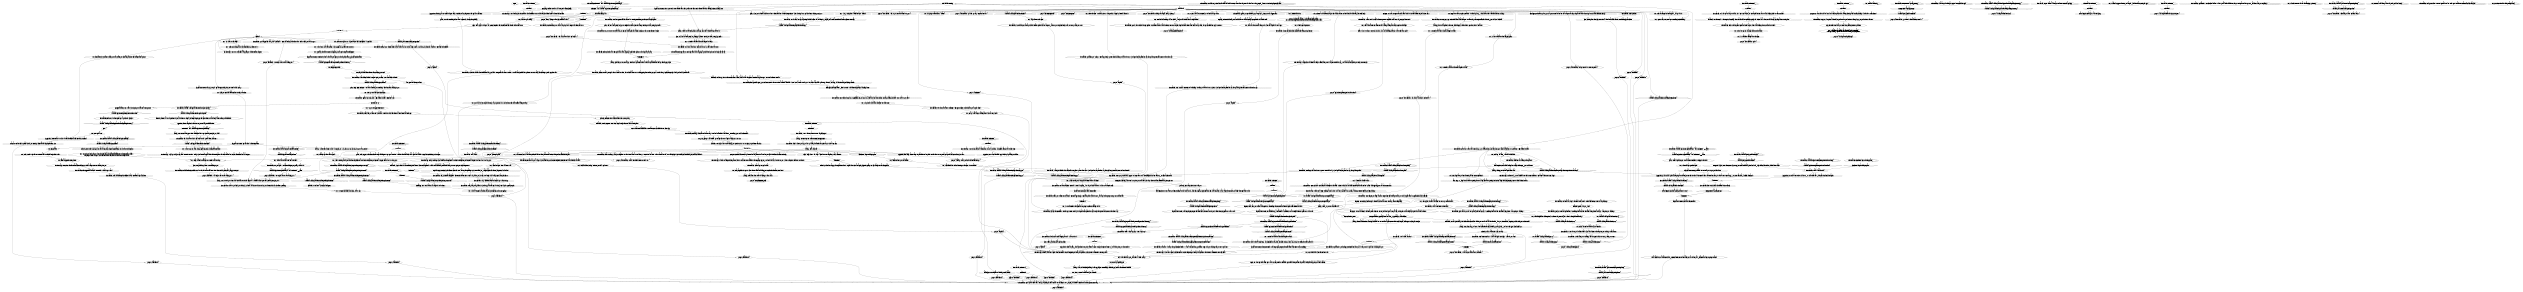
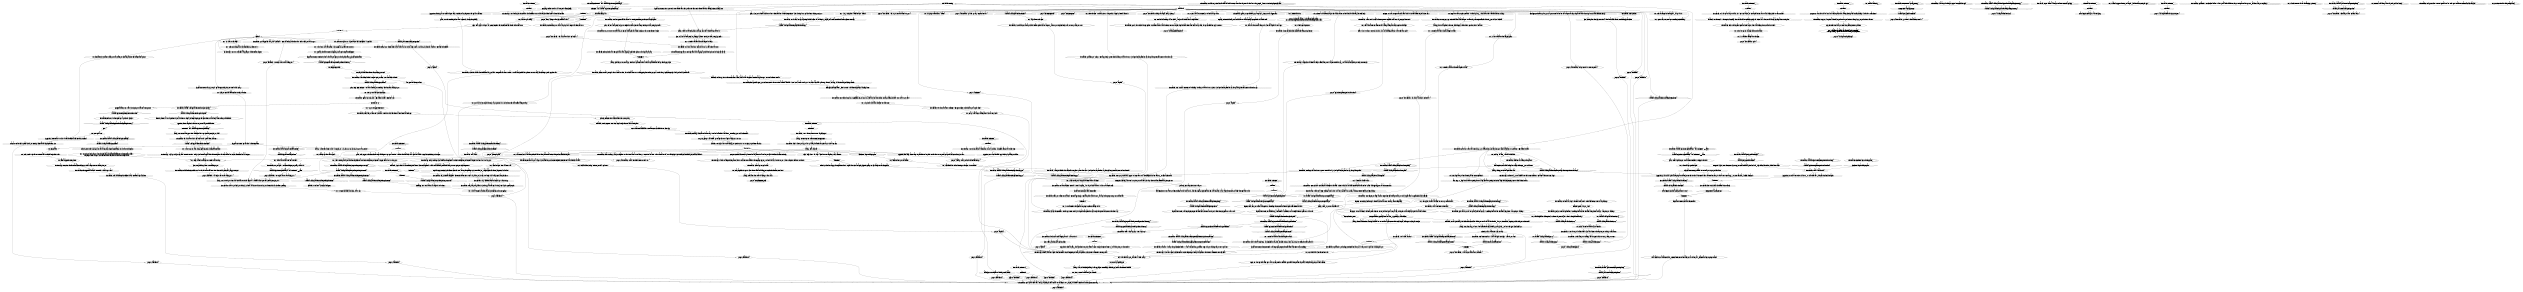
(514, 4) -> none
